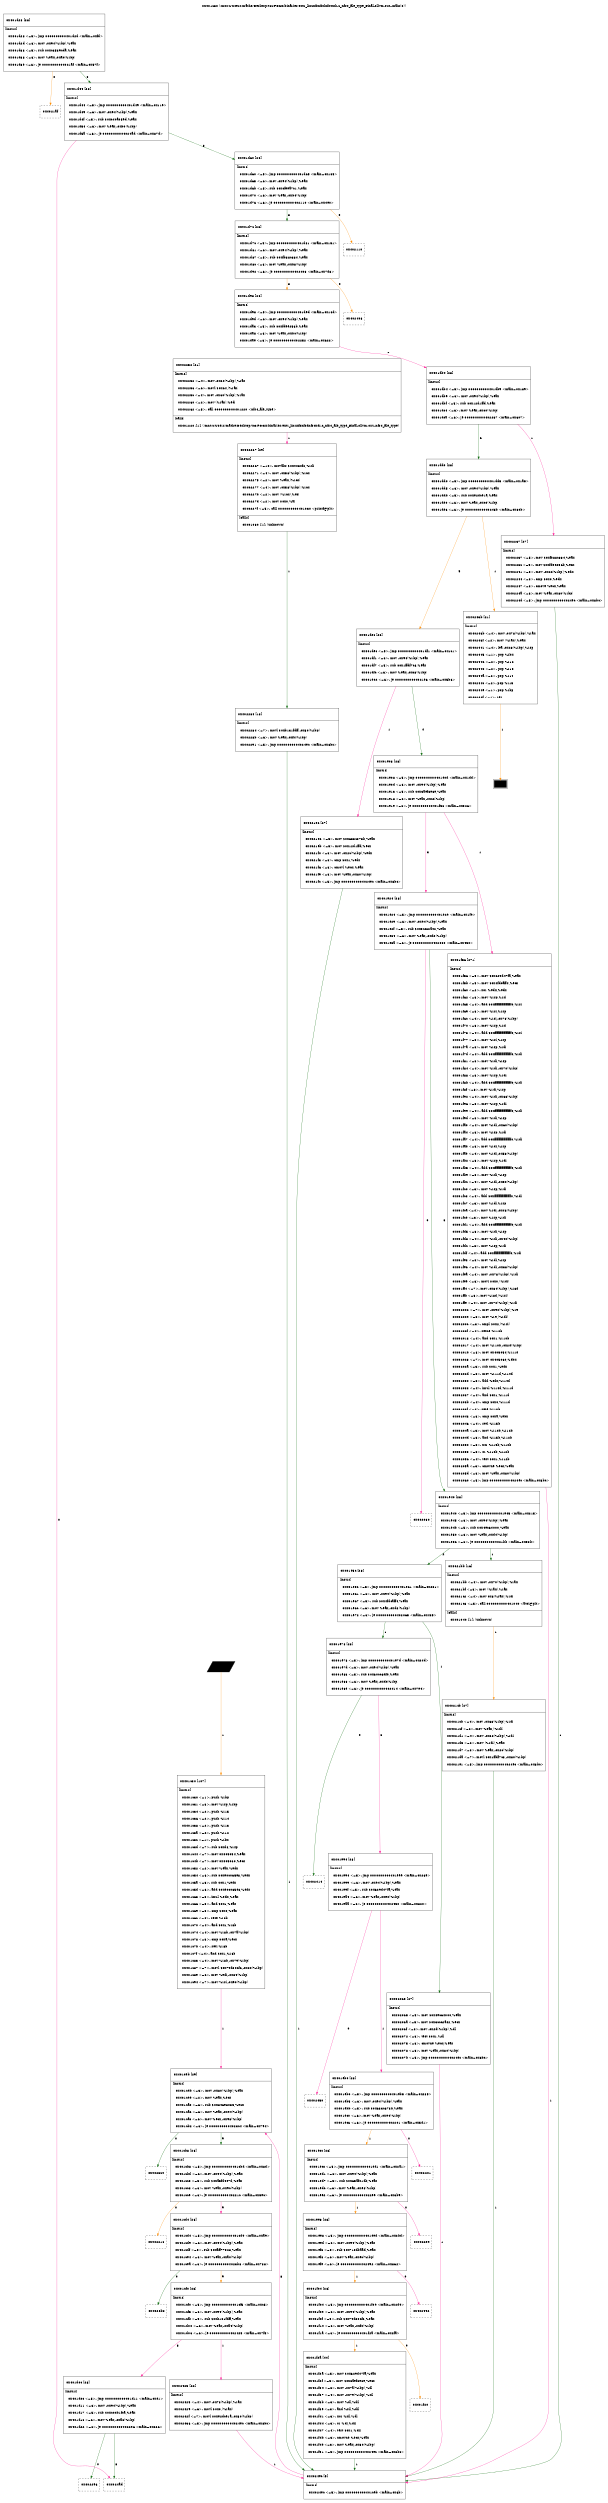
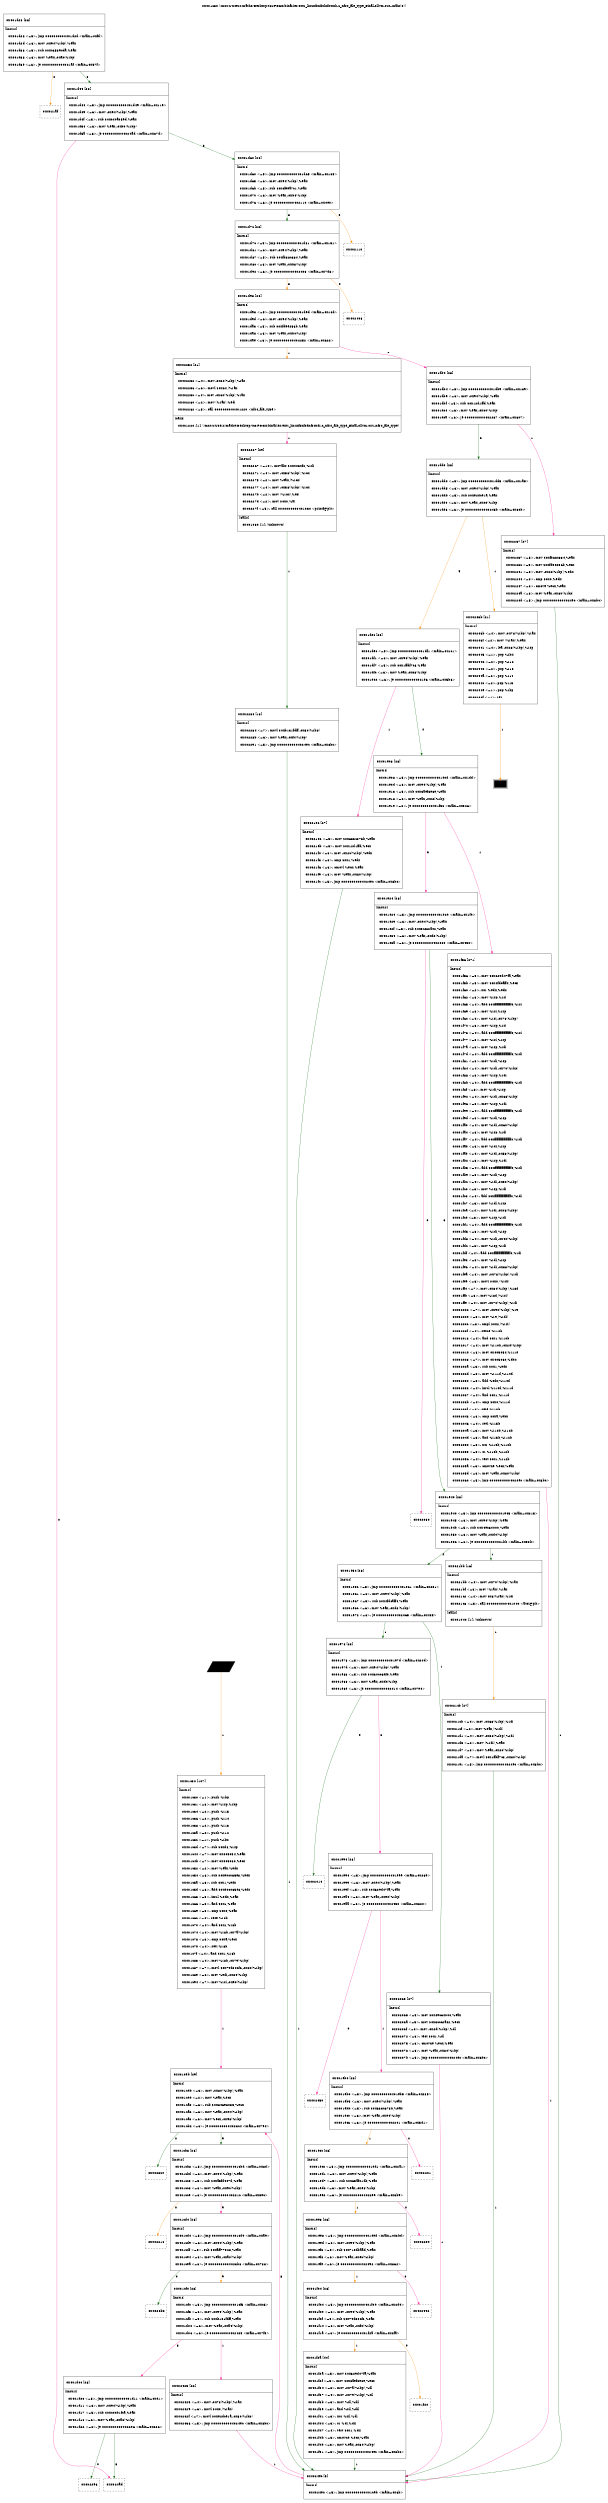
none -> (287, 352)
